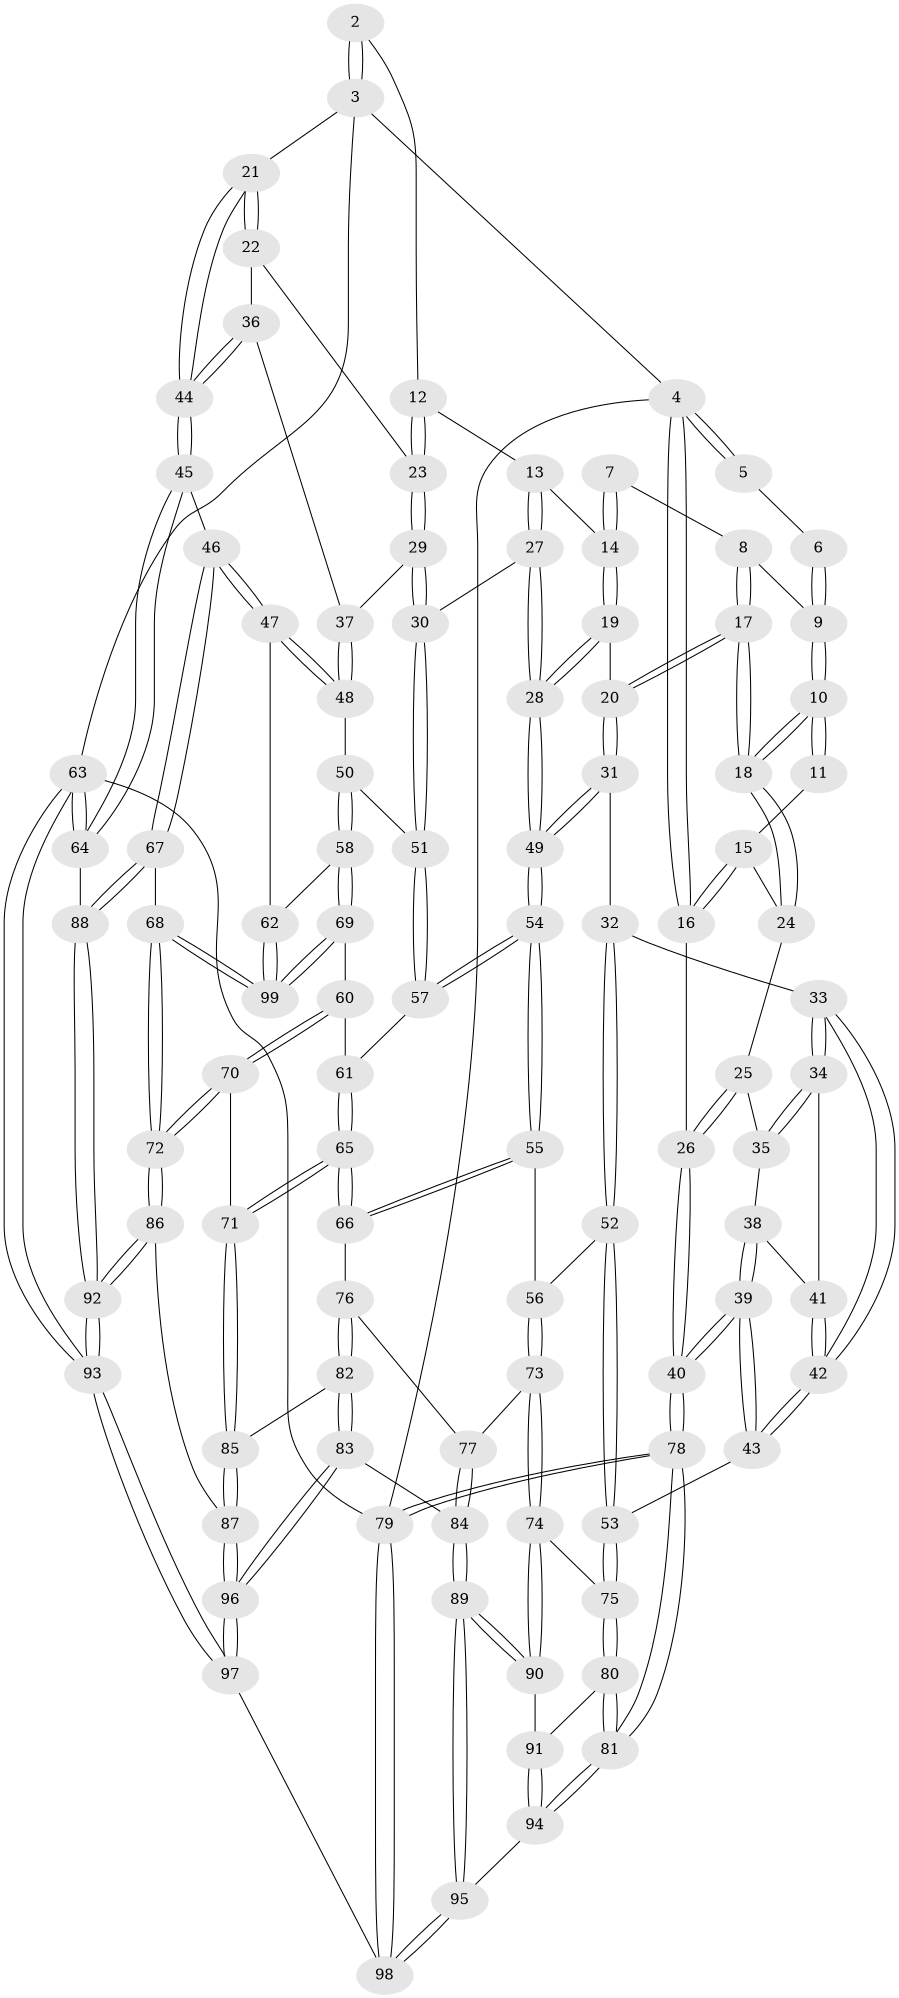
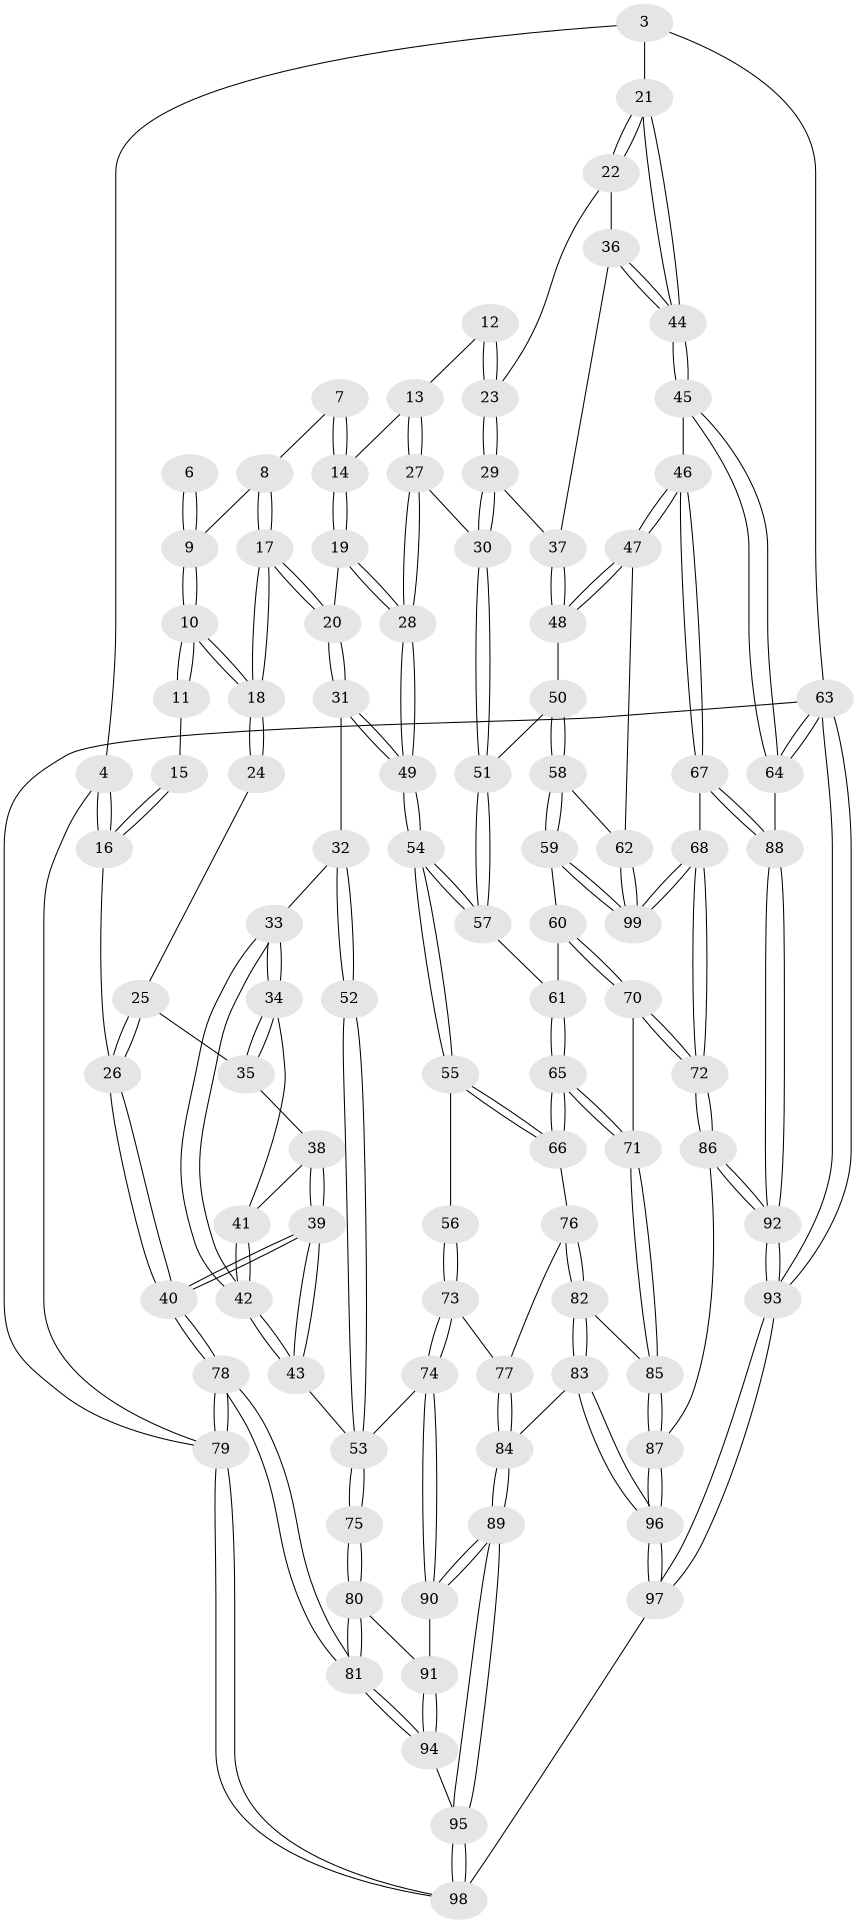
(356, 23) -> none
(744, 474) -> none
(765, 887) -> none
(345, 924) -> (550, 849)
(573, 1262) -> none
(573, 1562) -> (394, 1412)
